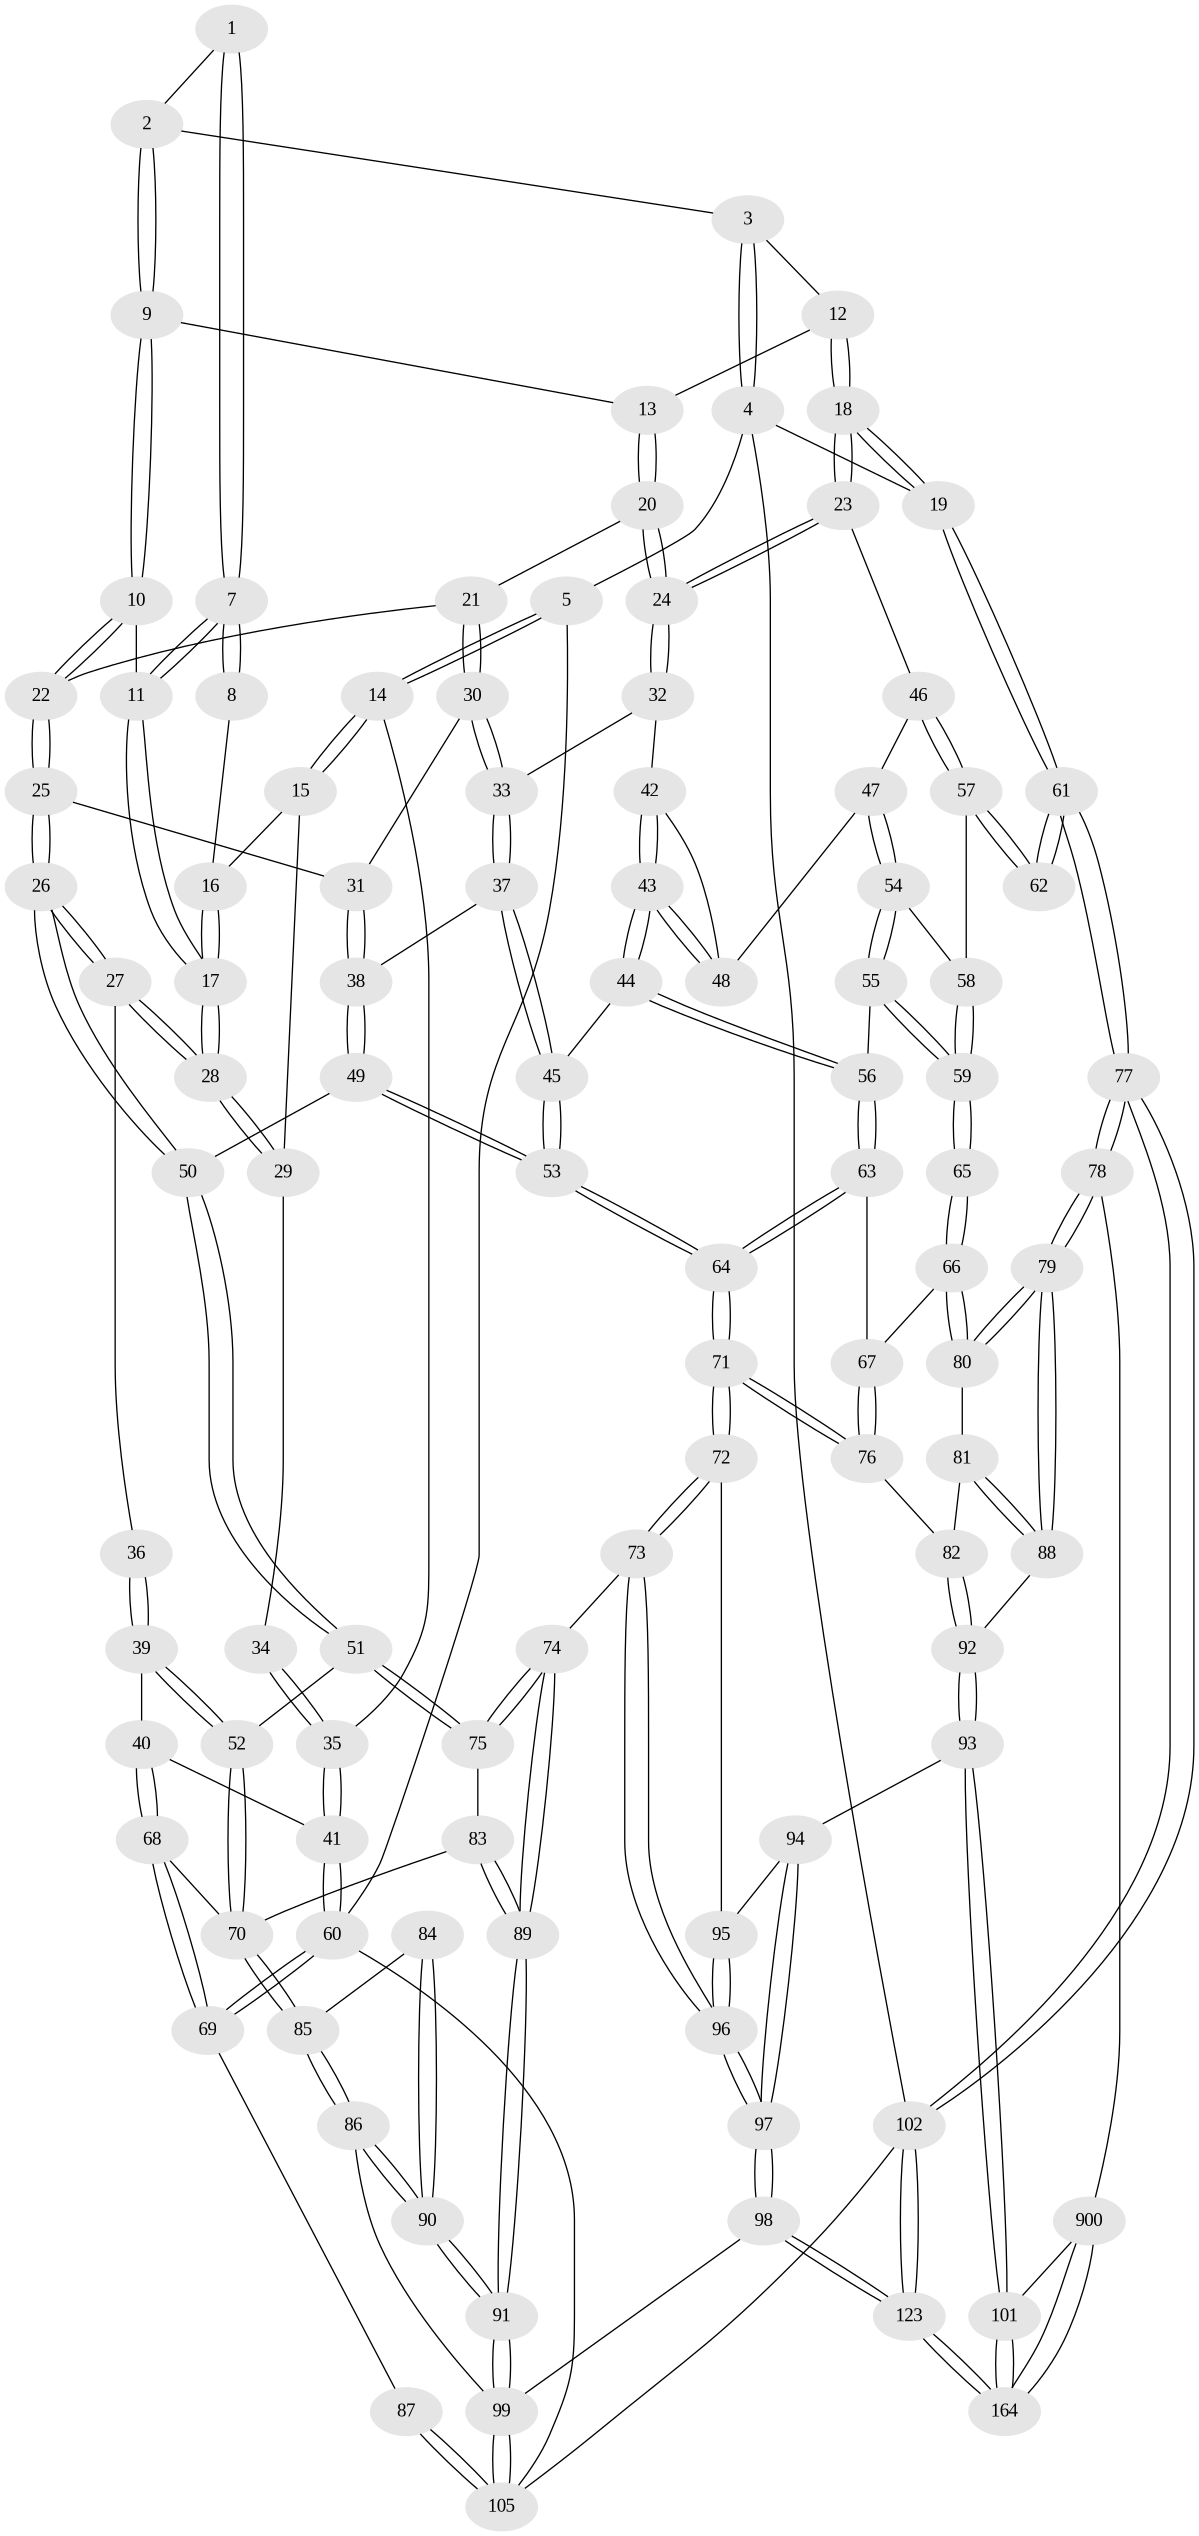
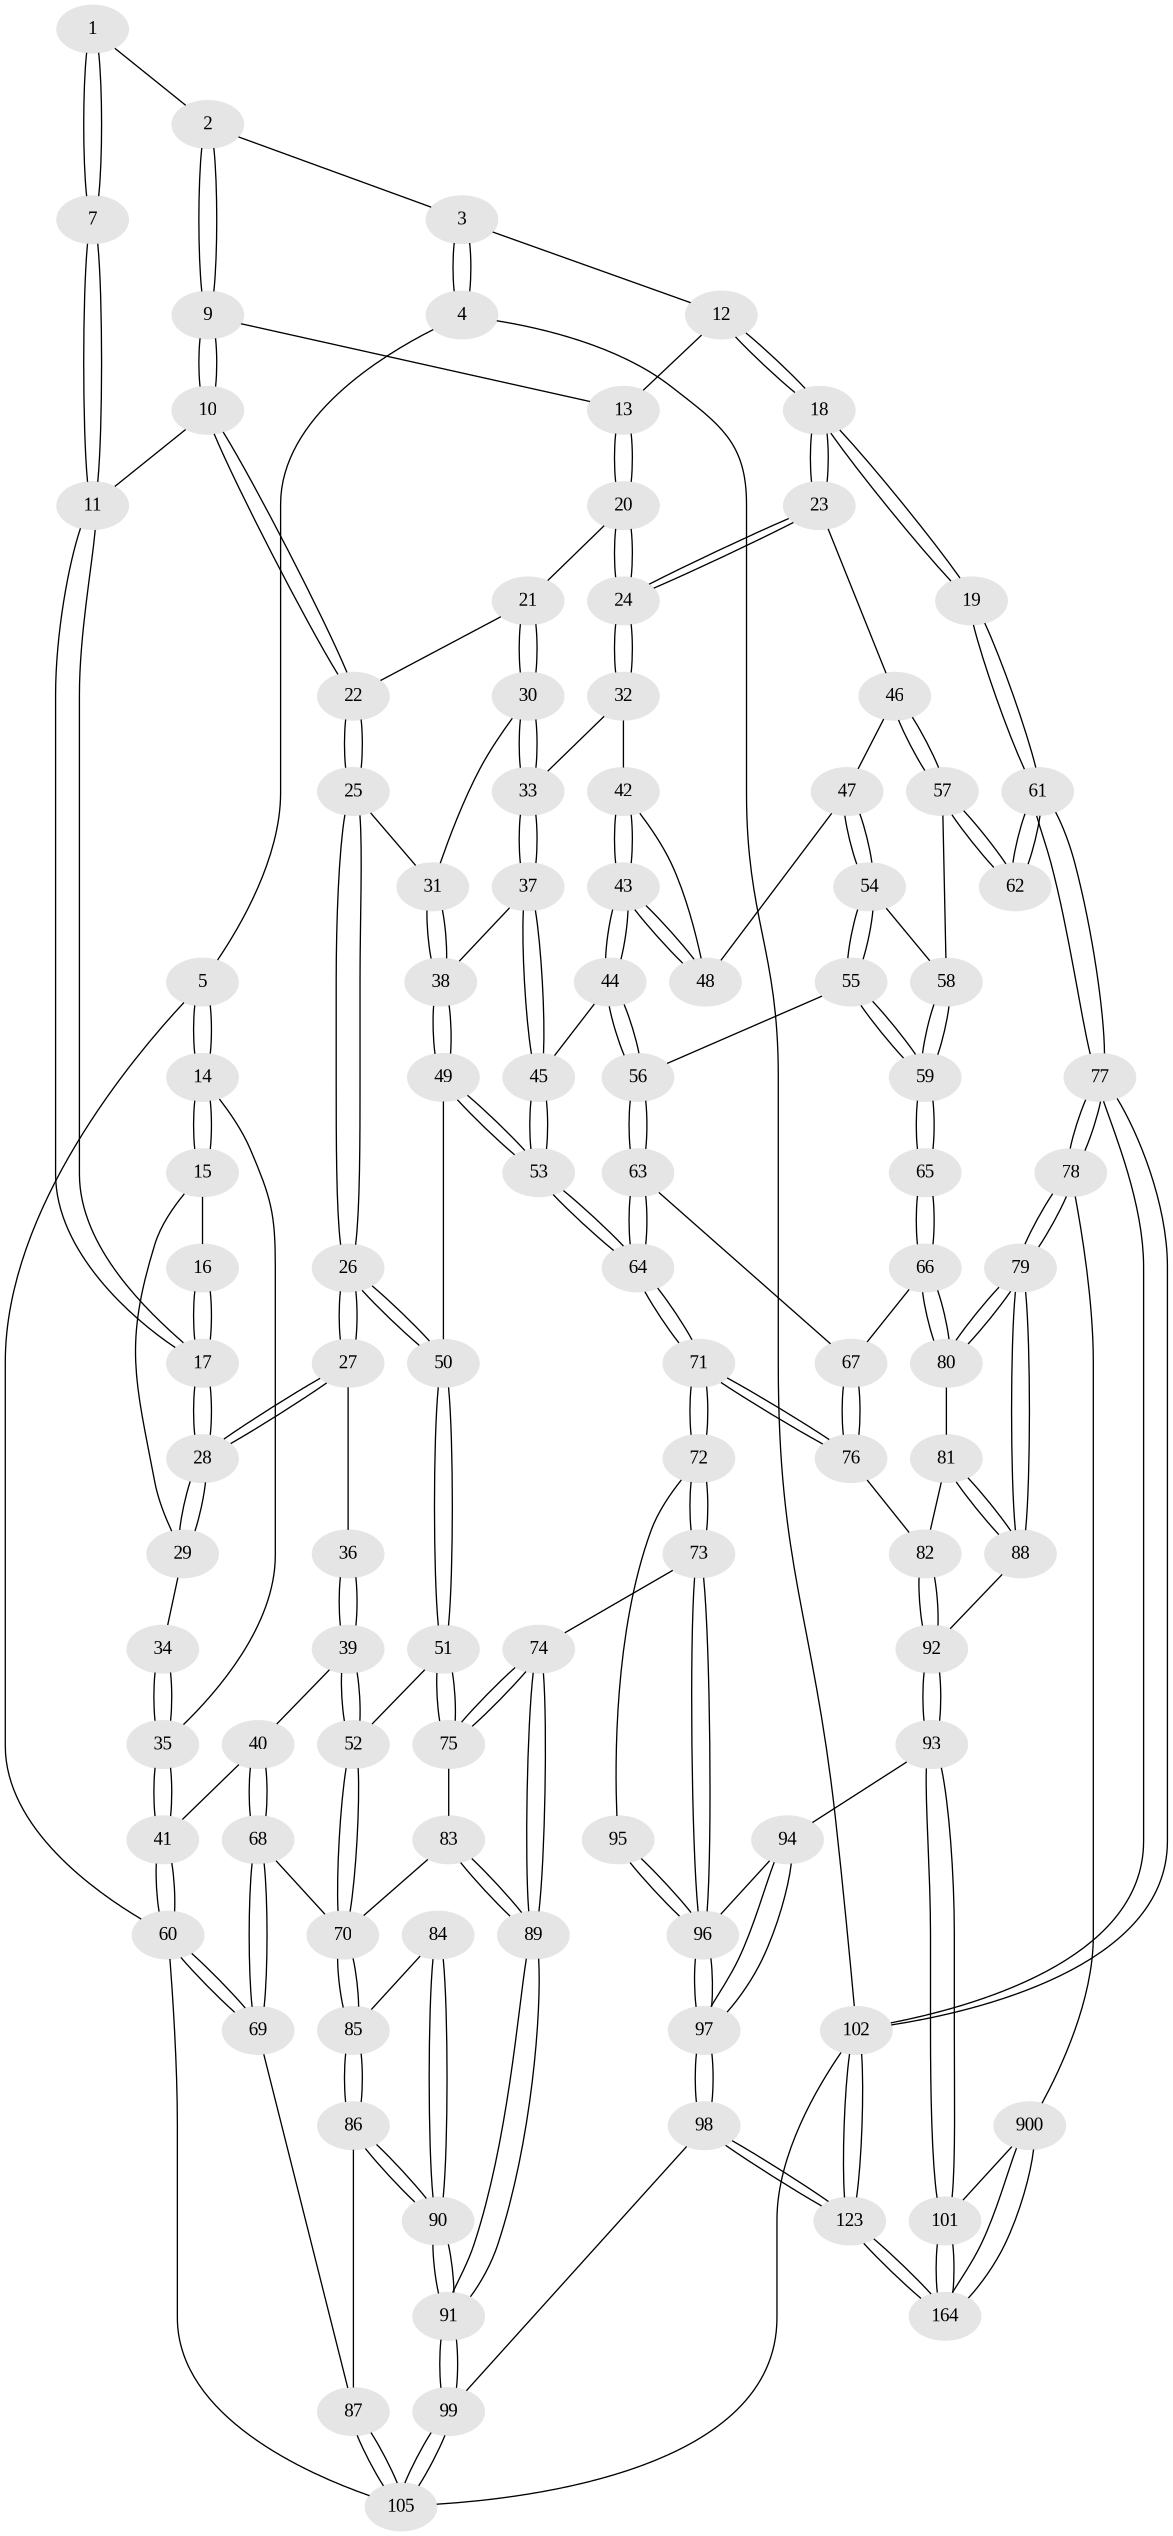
(843, 458) -> none
(232, 696) -> none
(758, 1887) -> (745, 1887)
(399, 2281) -> (353, 2269)
